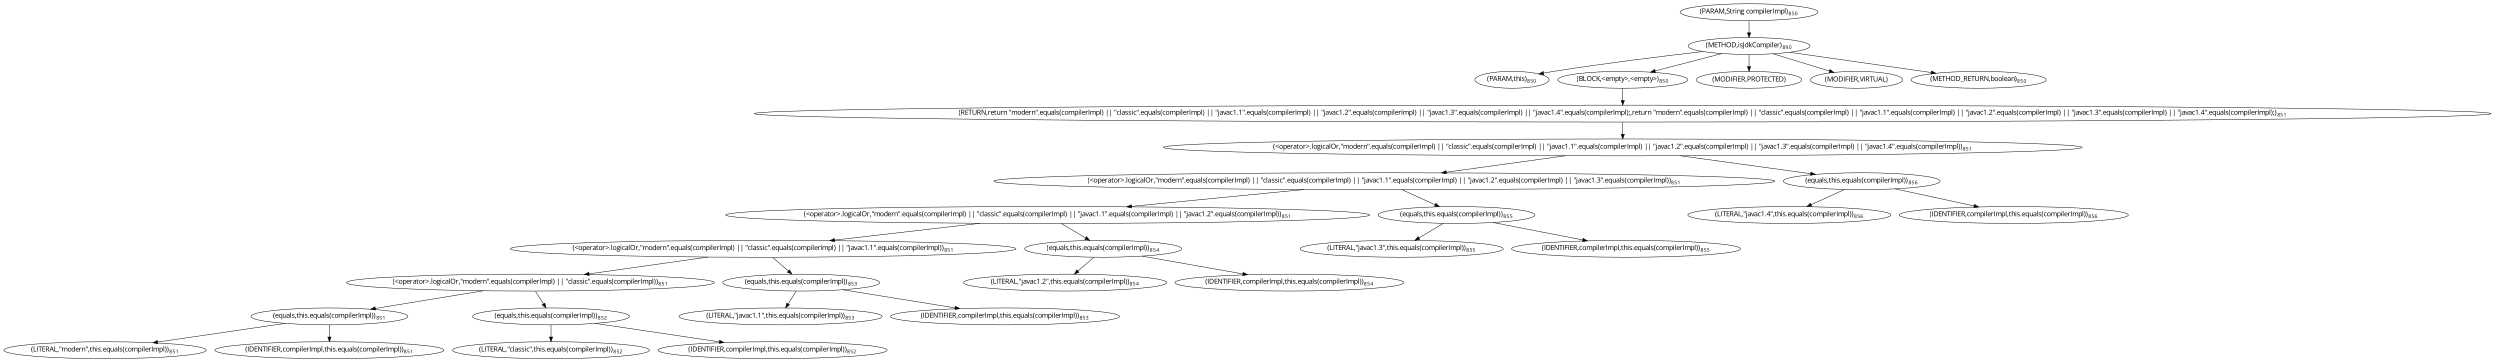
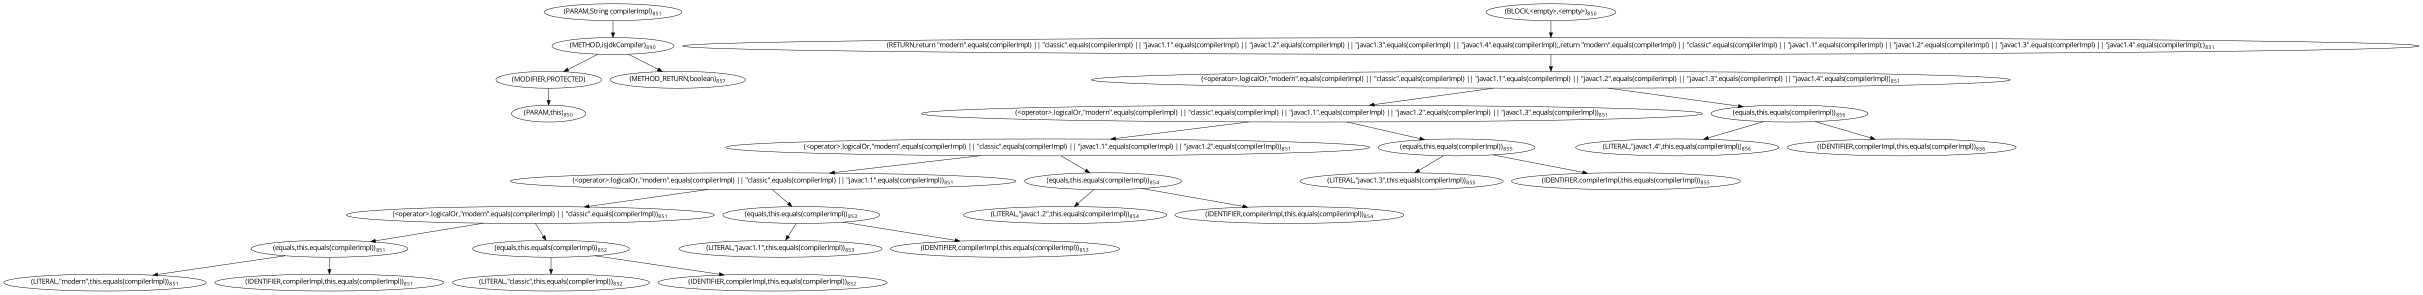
(1793, 12) -> (657, 12)
(1623, 61) -> (549, 94)
(1688, 62) -> none
(2022, 79) -> (721, 79)
(1857, 80) -> none
